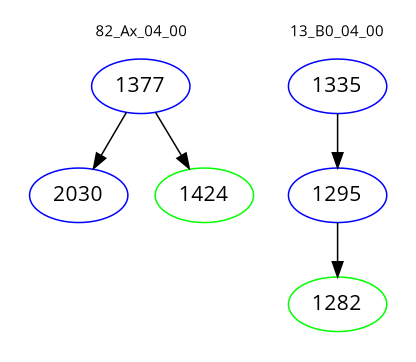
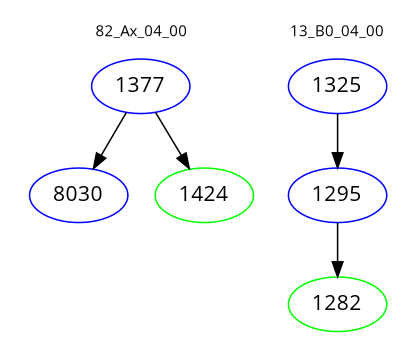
(338, 86) -> (338, 86)
(79, 195) -> (79, 195)
